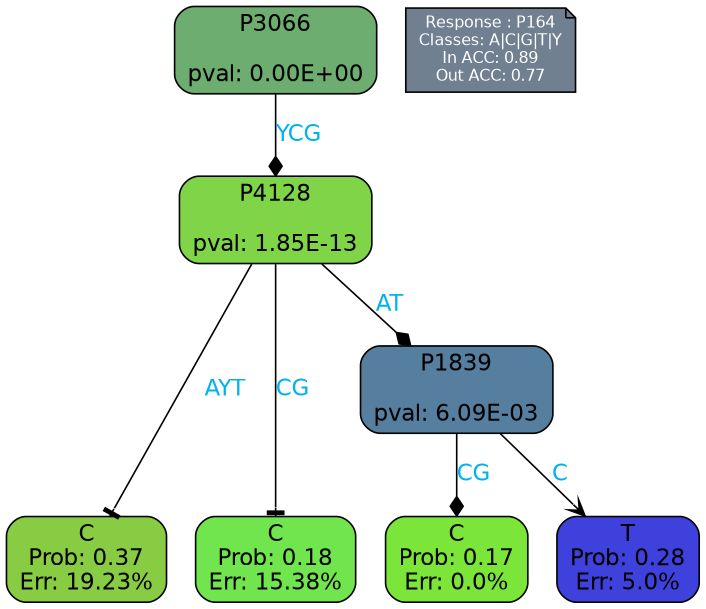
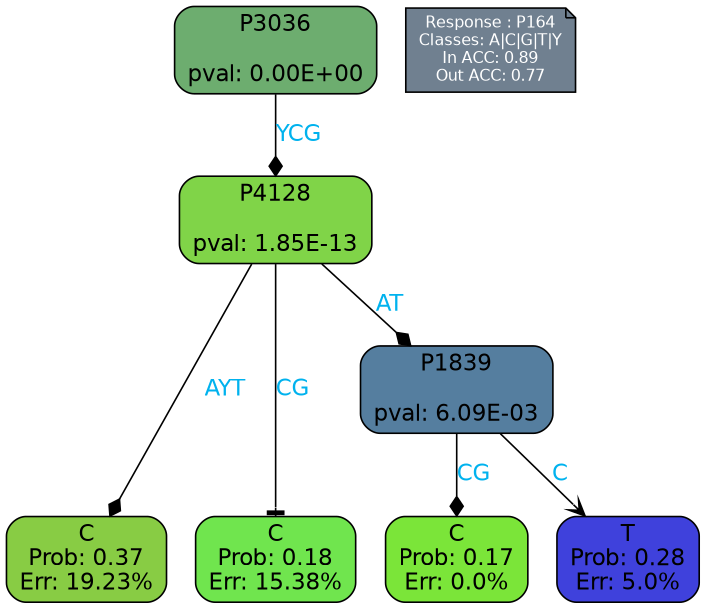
(276, 50) -> (276, 50)
(183, 386) -> (183, 386)
